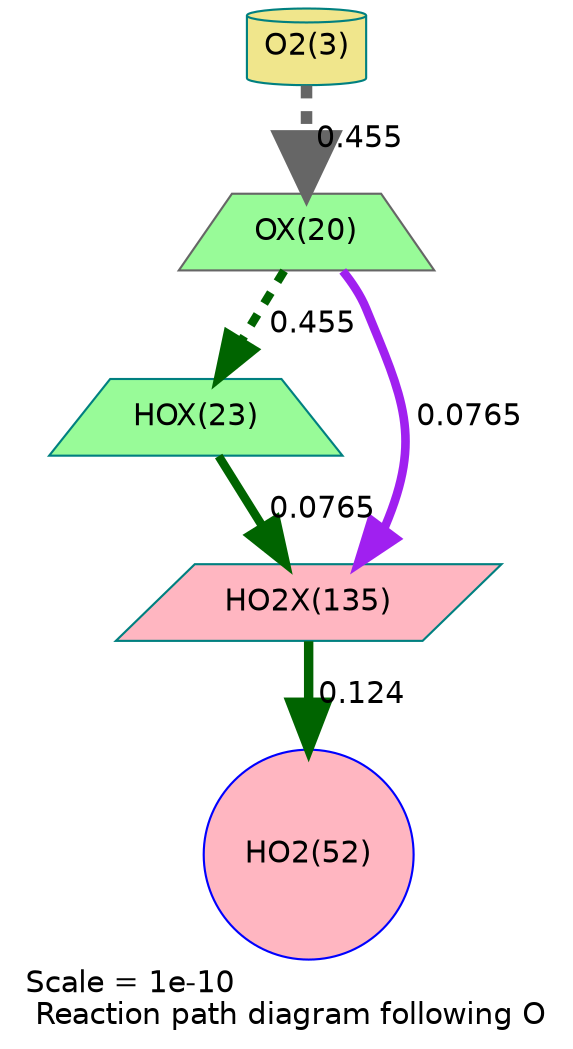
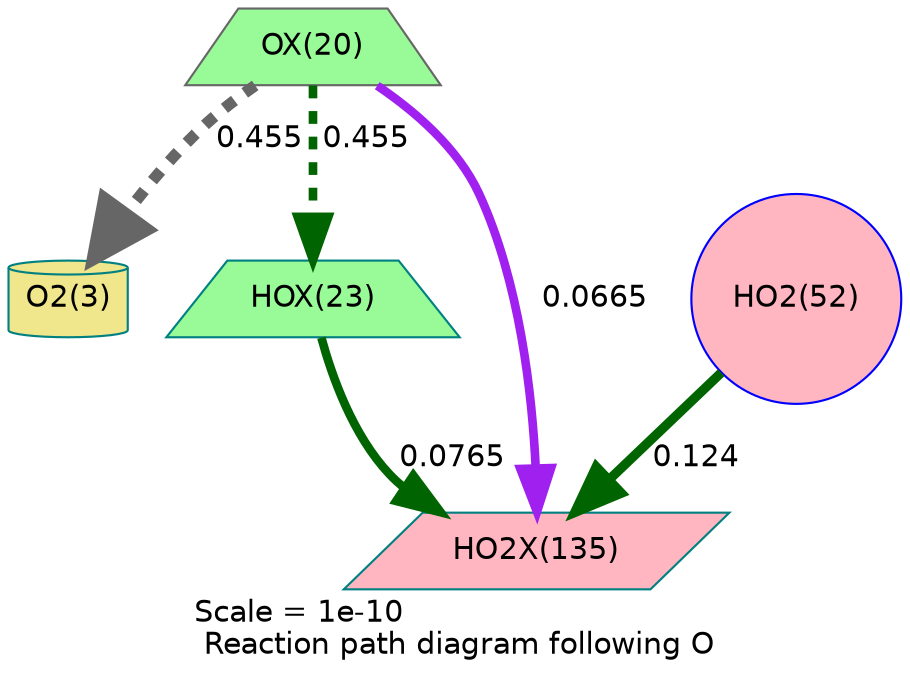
(307, 110) -> (185, 144)
(465, 417) -> (591, 299)
(309, 672) -> (665, 426)
